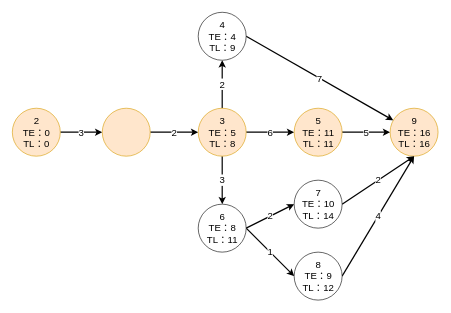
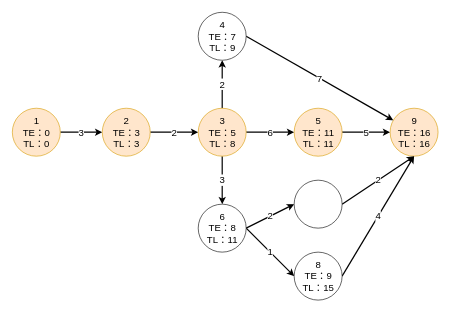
(223, 36) -> (223, 36)
(37, 132) -> (37, 132)
none -> (126, 132)
(318, 204) -> none
(319, 276) -> (319, 276)
